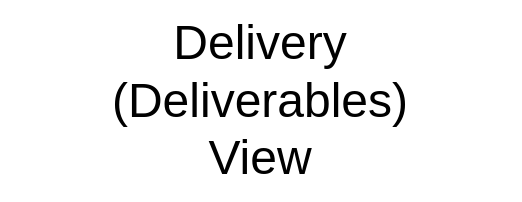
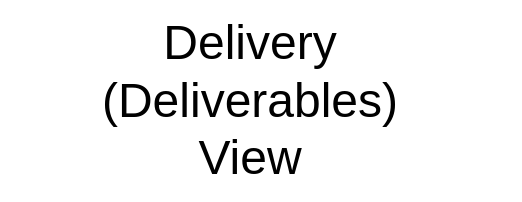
(261, 101) -> (251, 101)
